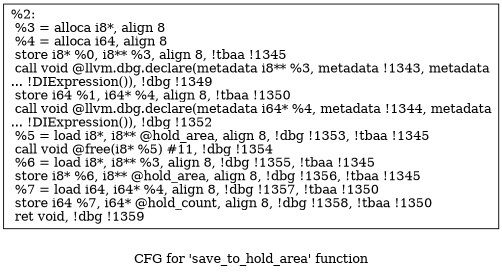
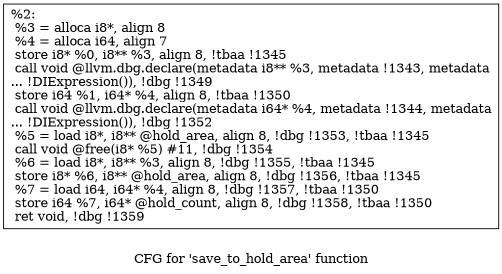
(89, 42) -> (89, 42)
